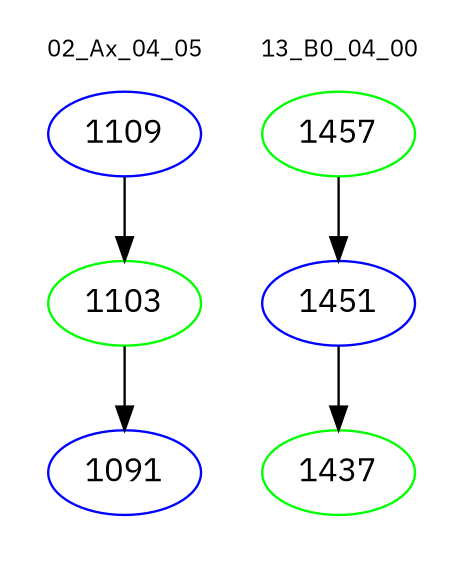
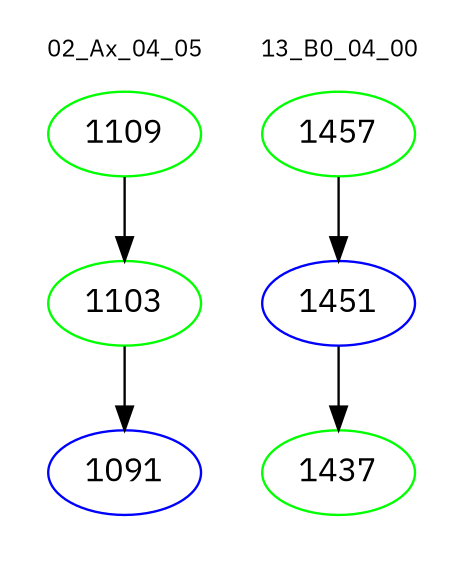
(125, 134) -> (125, 134)
